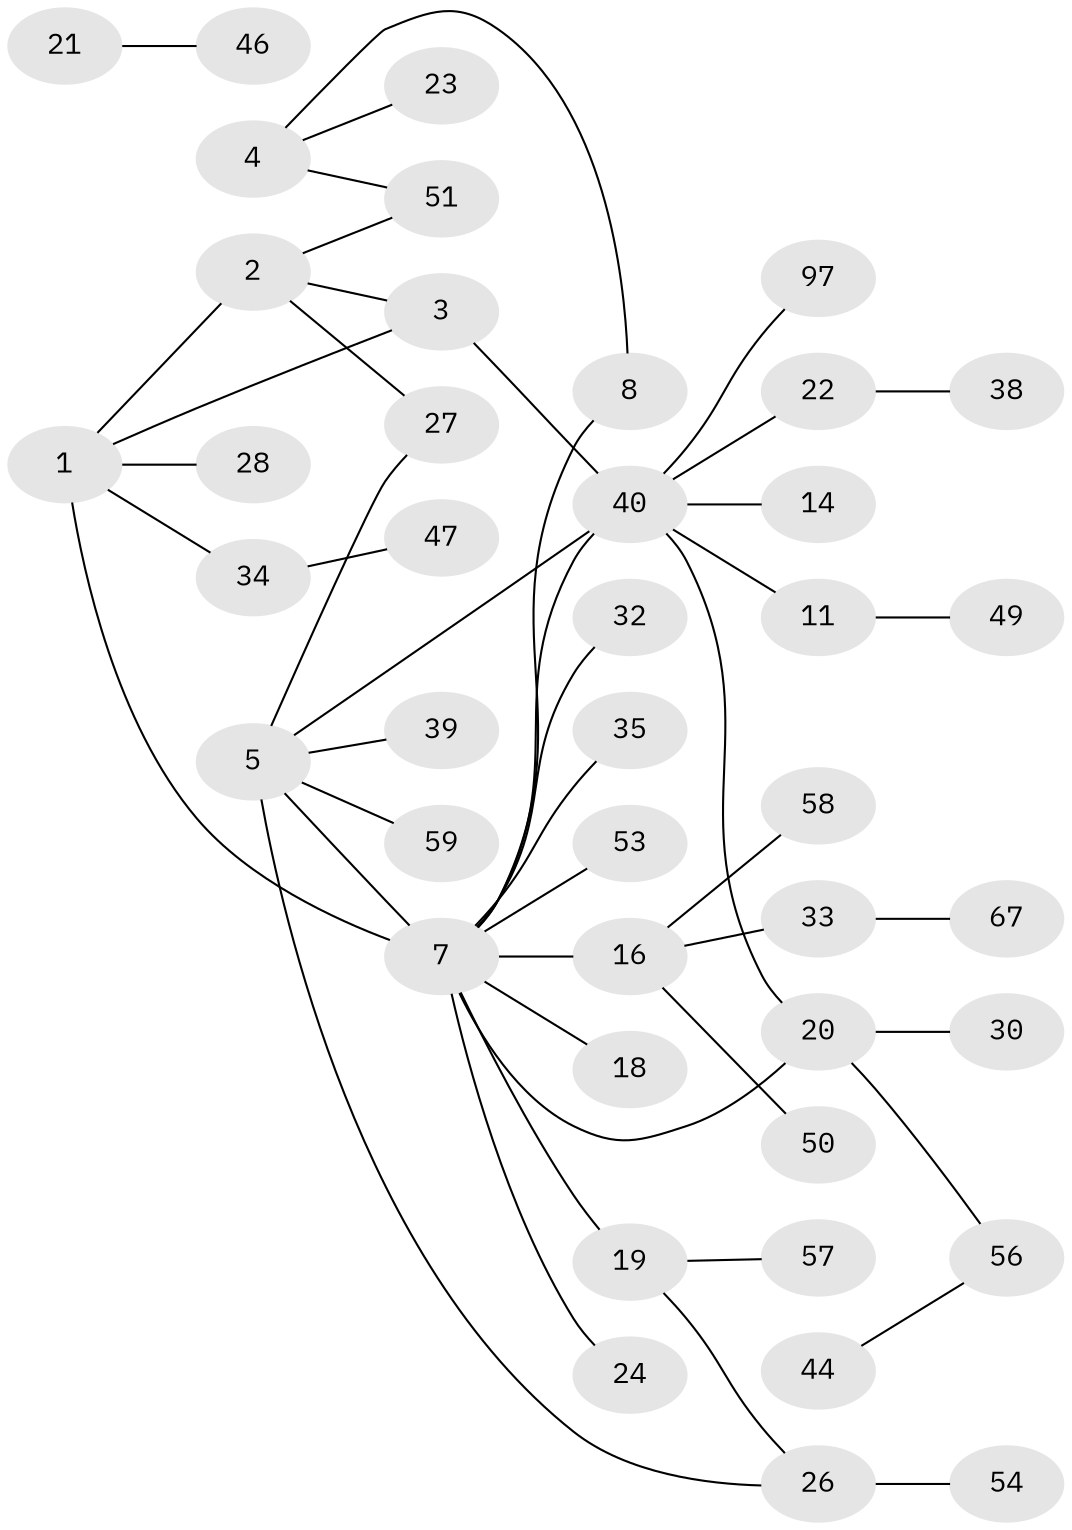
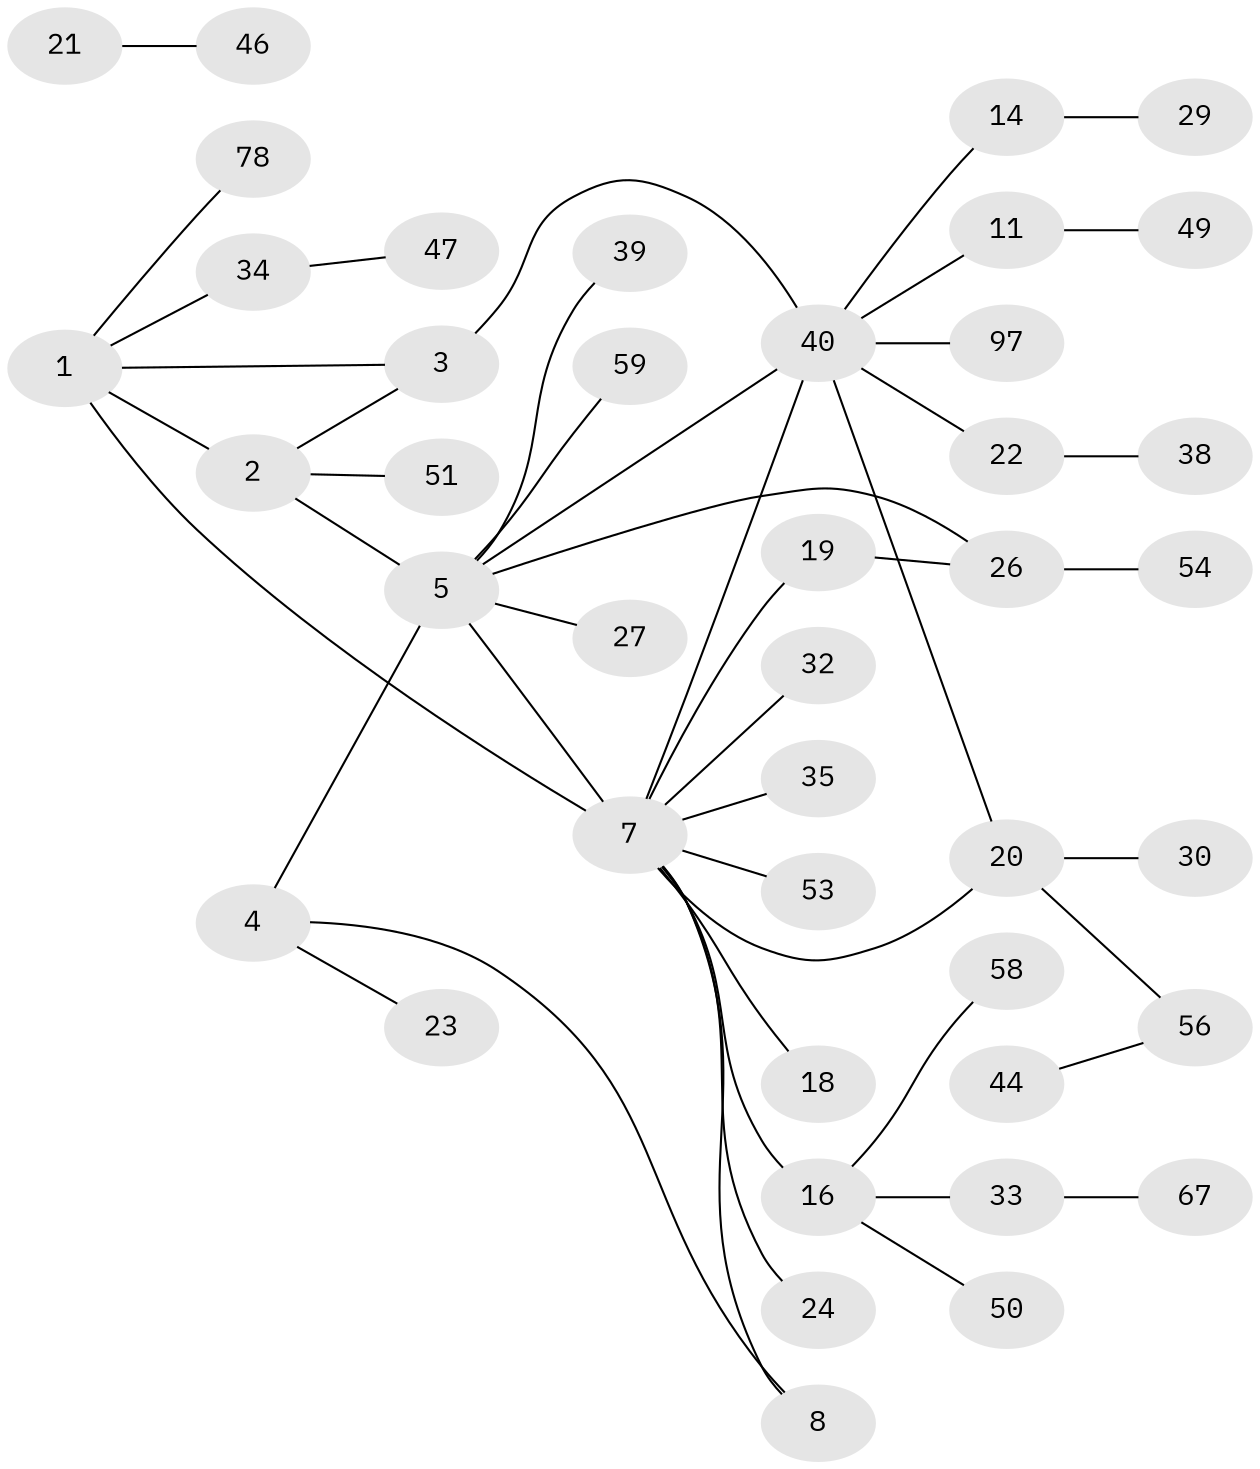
none -> (1195, 117)
(347, 179) -> (347, 757)
(359, 358) -> (347, 532)
(253, 465) -> (253, 159)
(818, 1258) -> none
